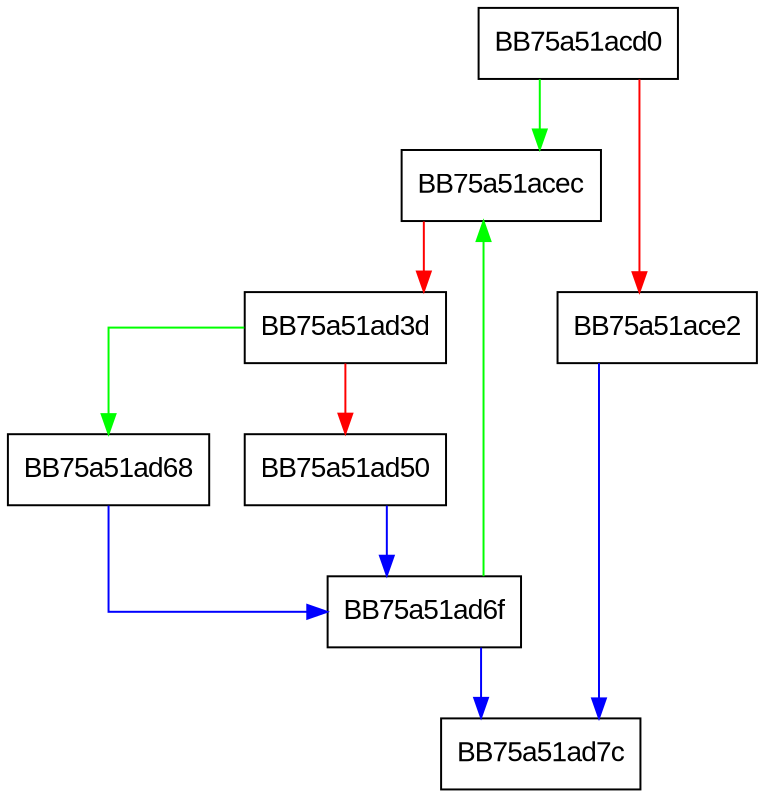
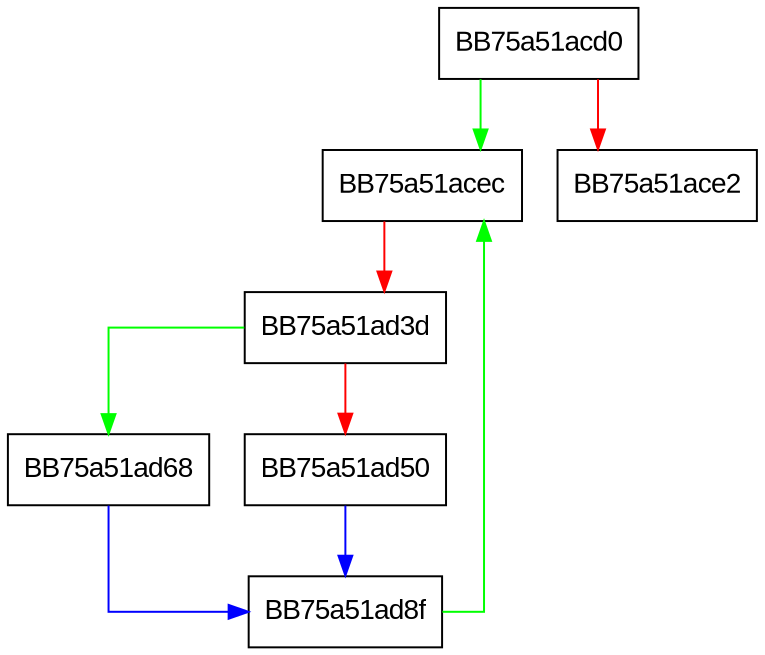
(424, 612) -> (345, 612)
(541, 754) -> none
